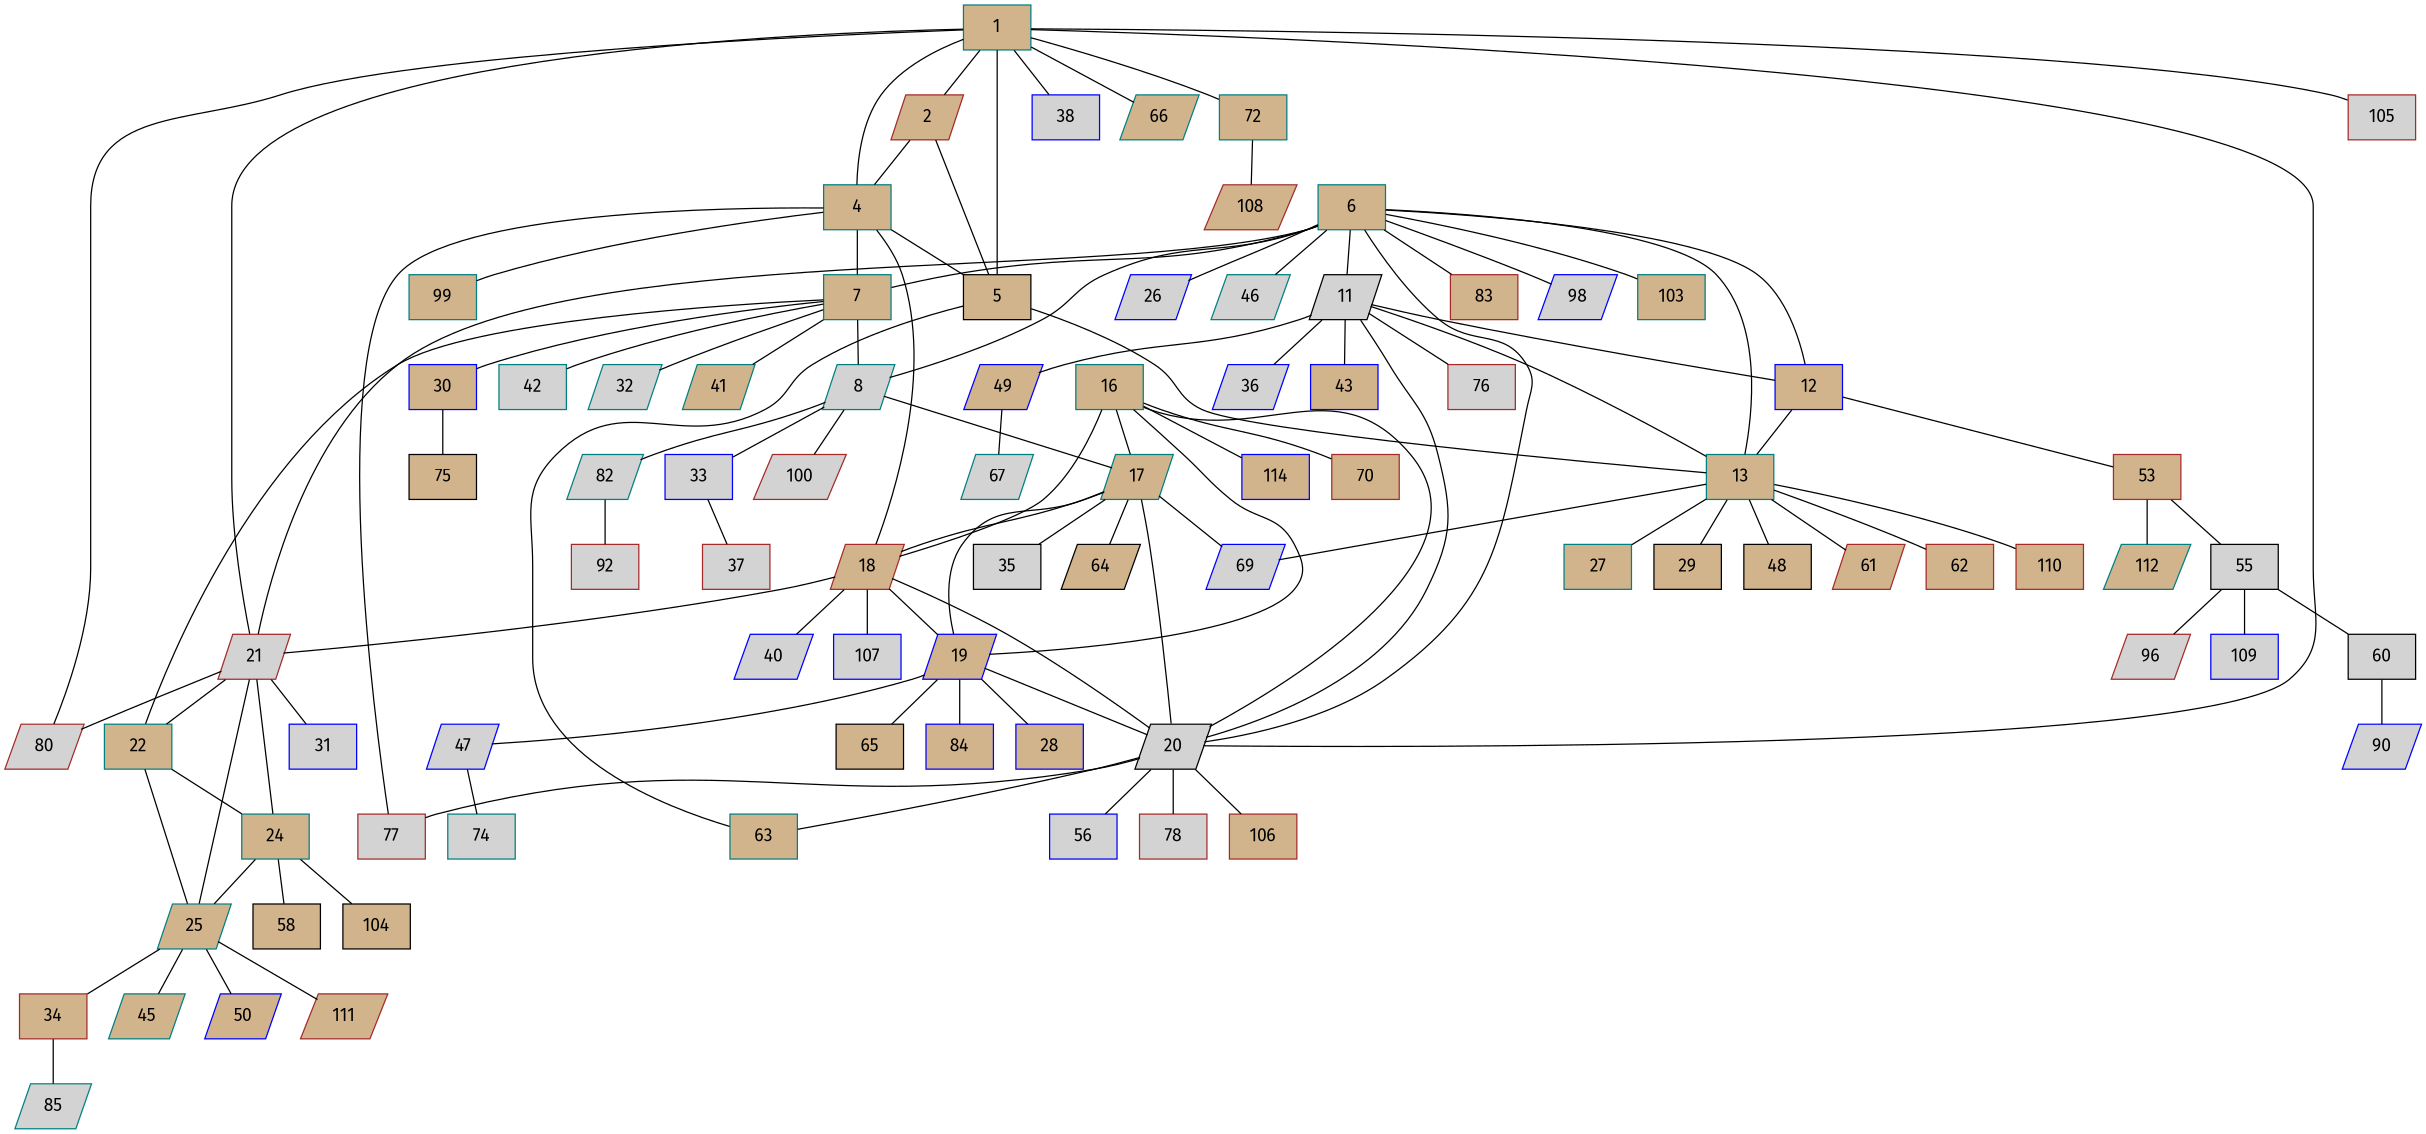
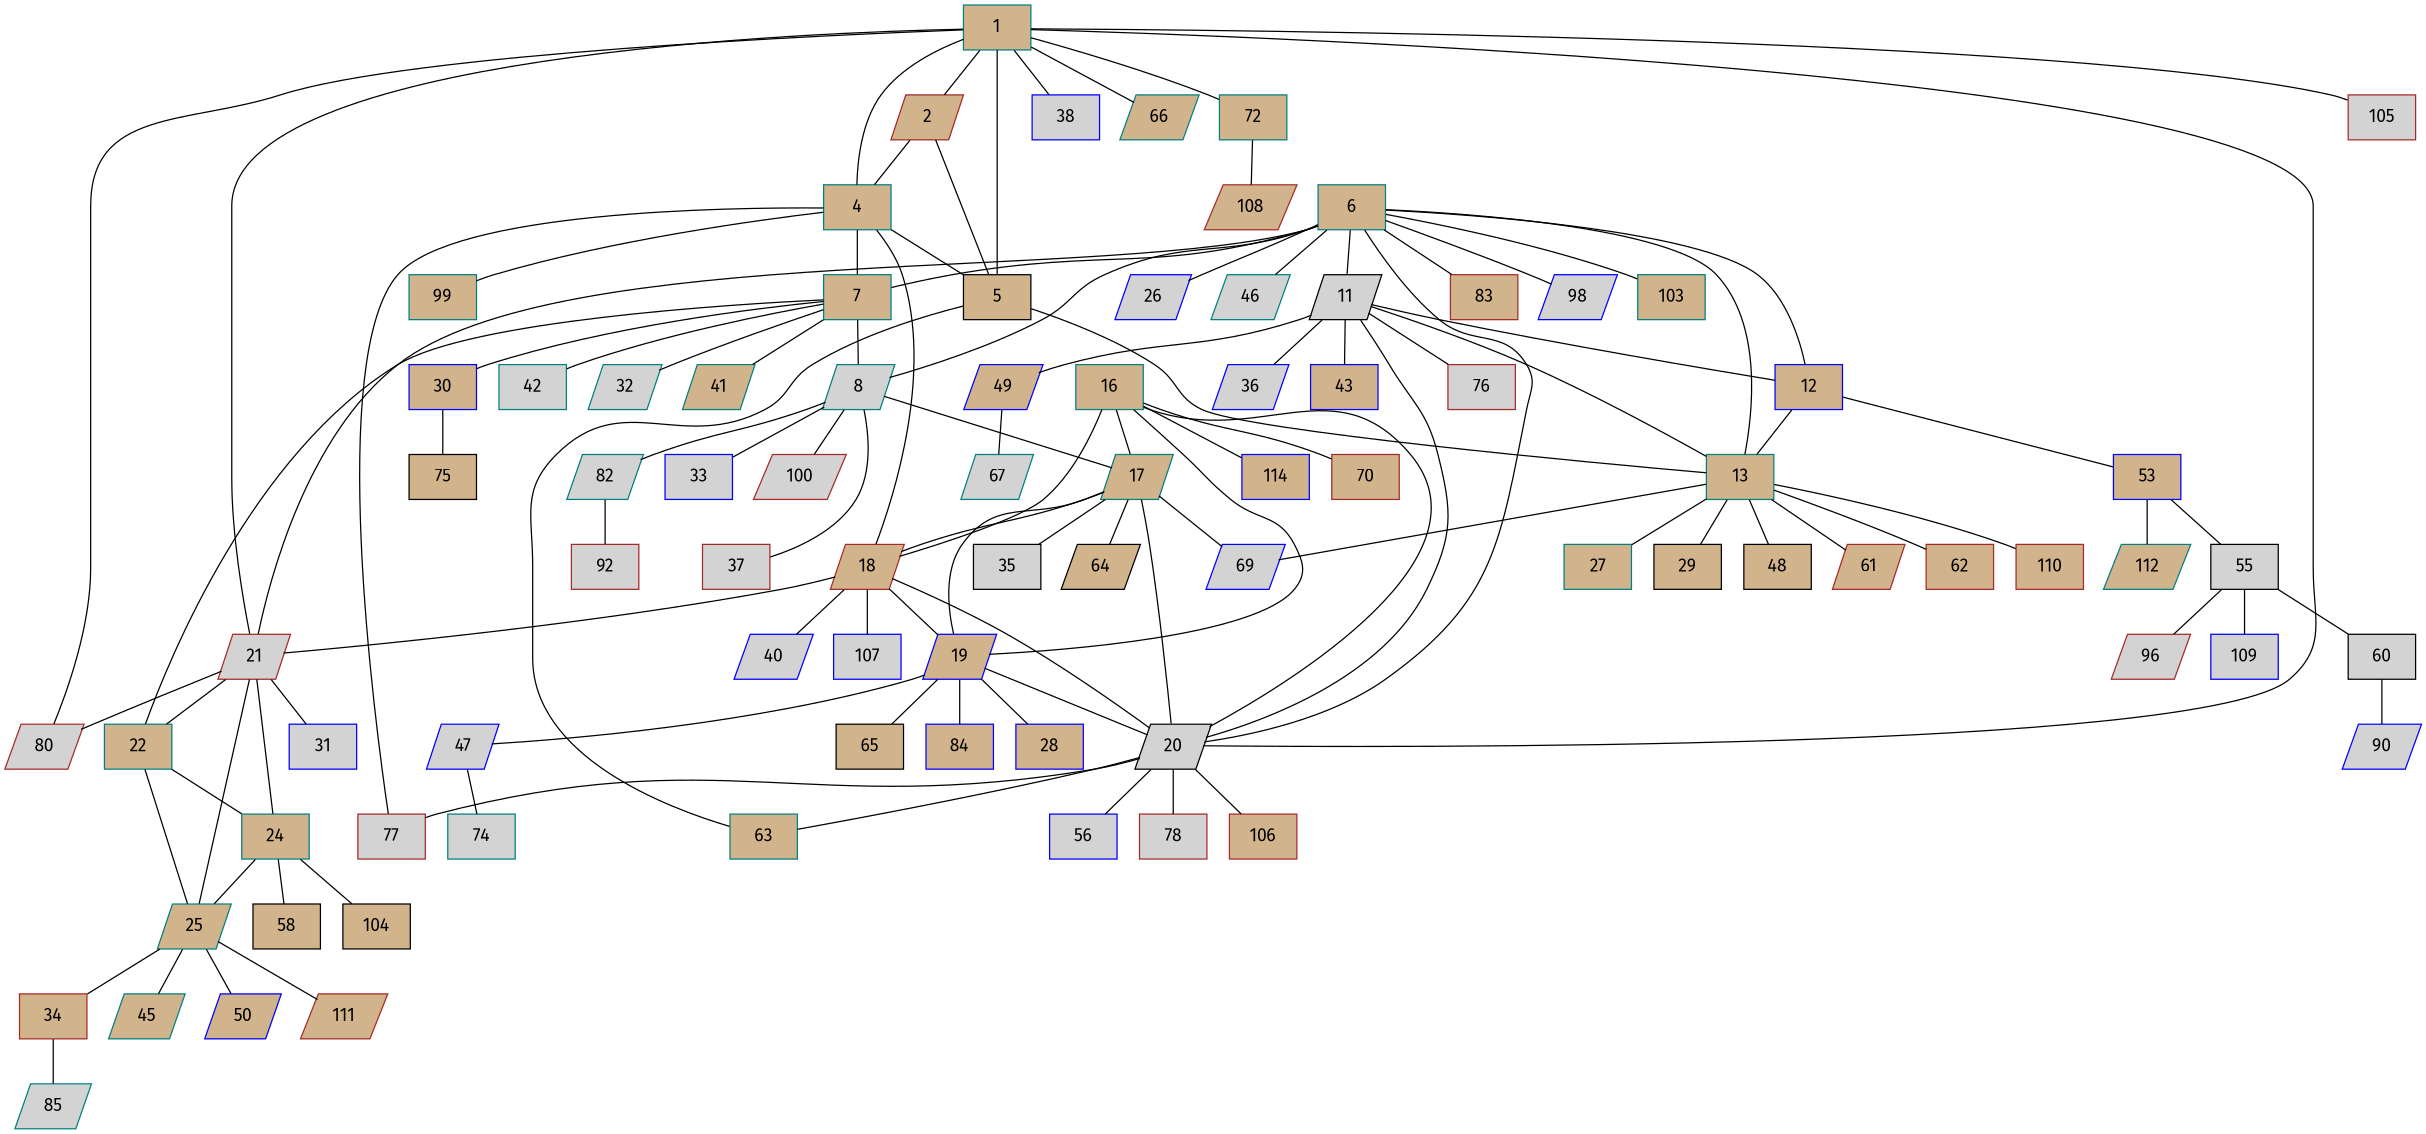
(2147, 477) -> (2147, 477)
(718, 522) -> (852, 505)
